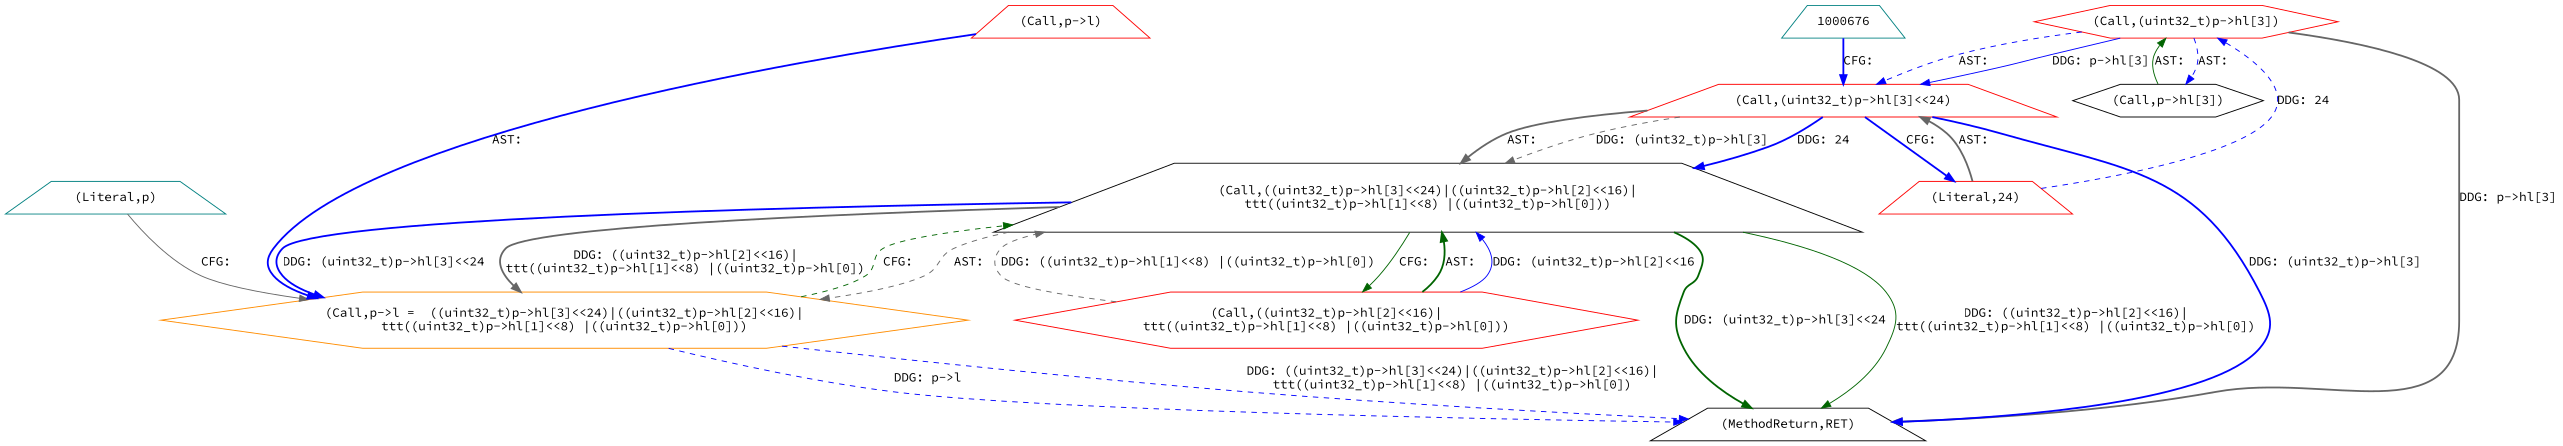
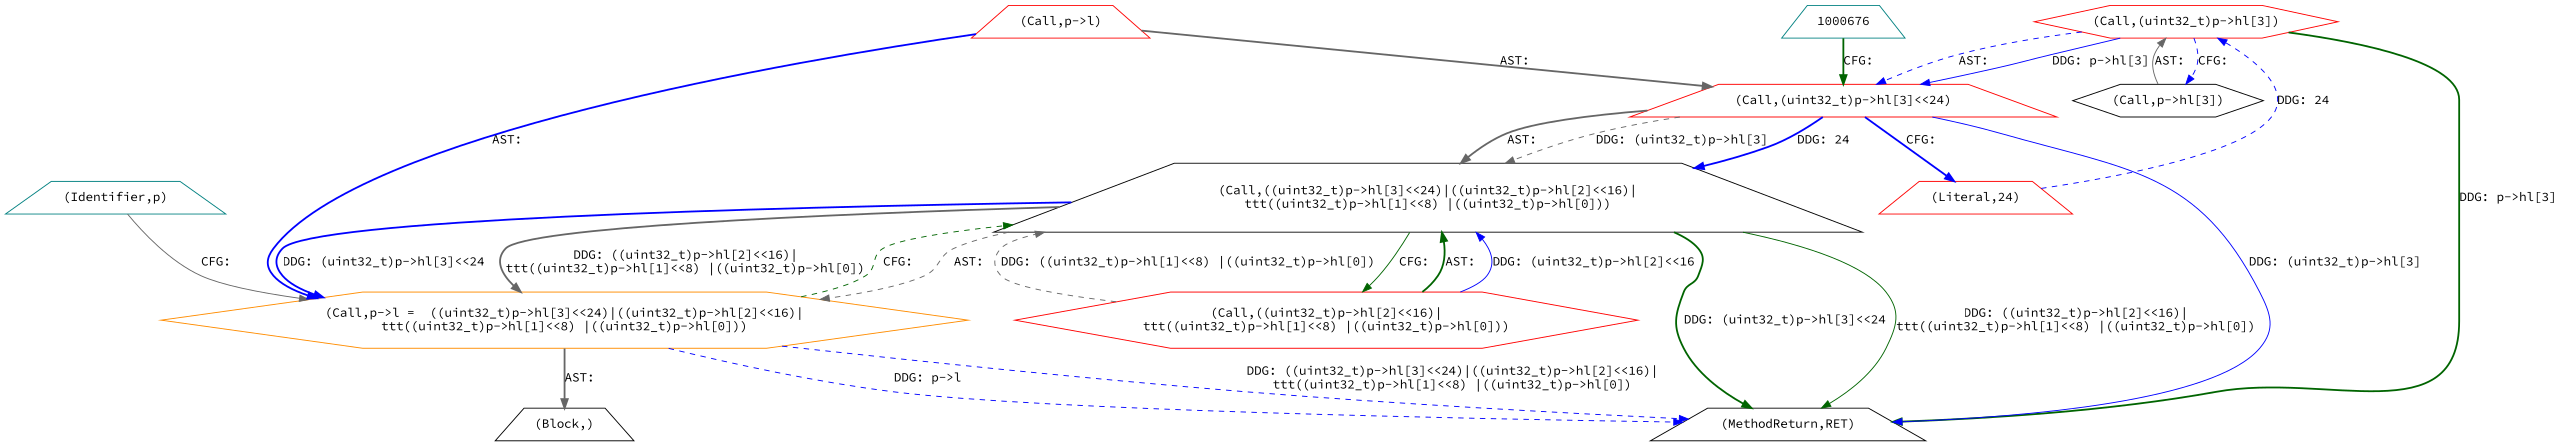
(1843, 57) -> (1843, 57)
(2217, 61) -> (2217, 61)
(2153, 64) -> (2153, 64)
(1958, 146) -> (1422, 58)
(116, 198) -> (116, 198)
(2268, 312) -> (2268, 312)
(2407, 388) -> (2407, 388)
none -> (565, 424)
